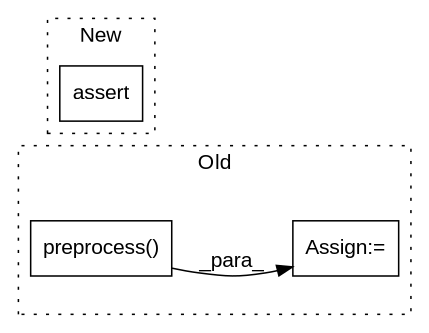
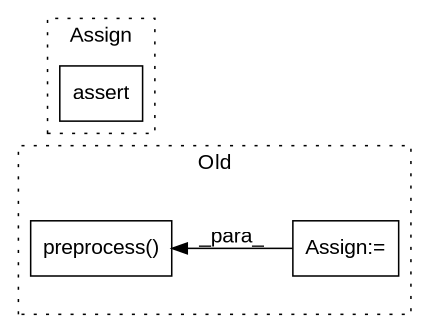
(101, 36) -> (101, 36)
(225, 276) -> (240, 248)
